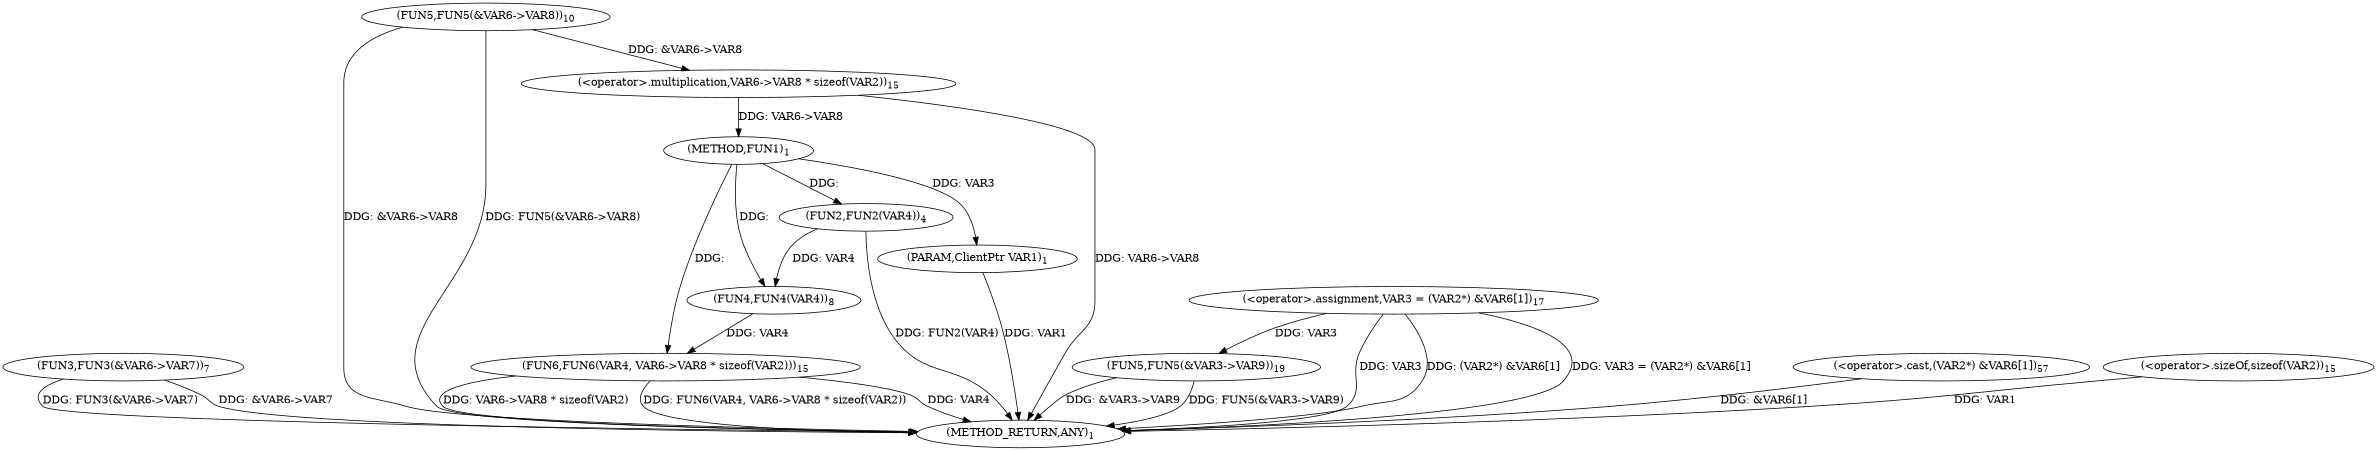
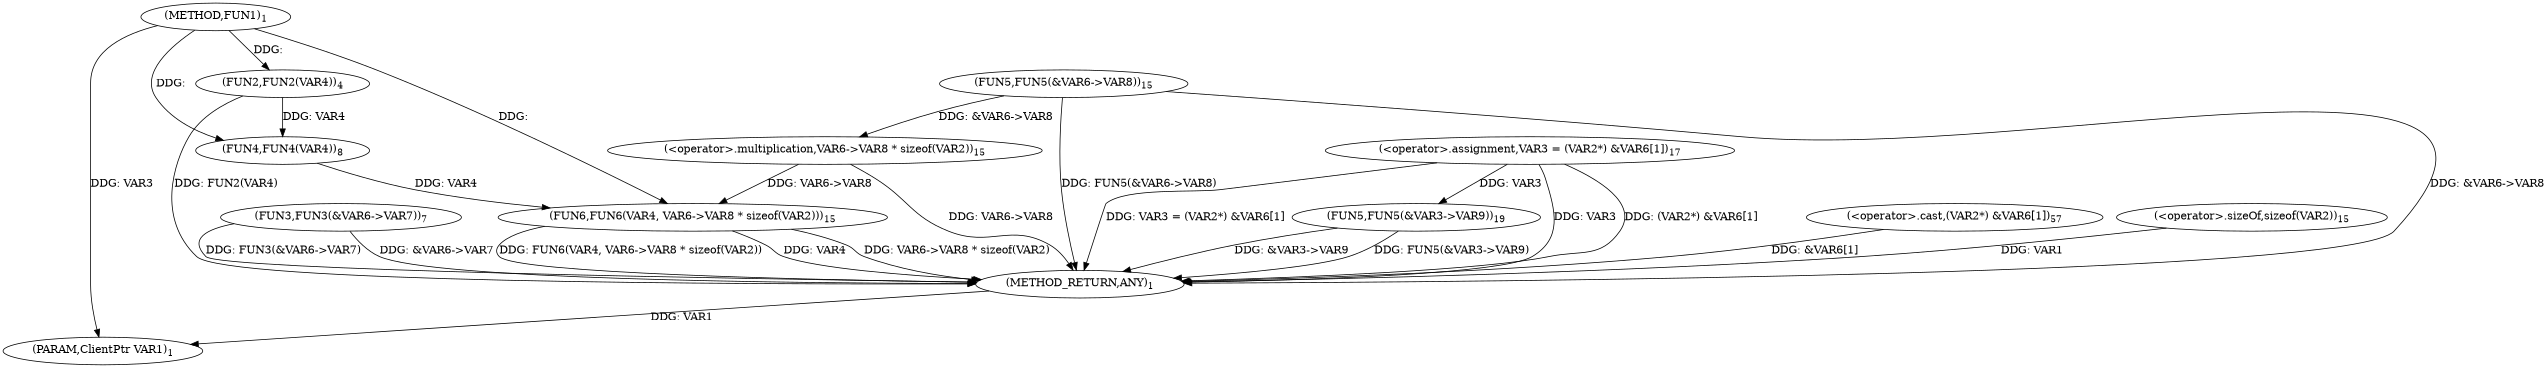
(569, 16) -> (1147, 83)
(739, 113) -> (762, 182)
(1005, 341) -> (594, 317)
